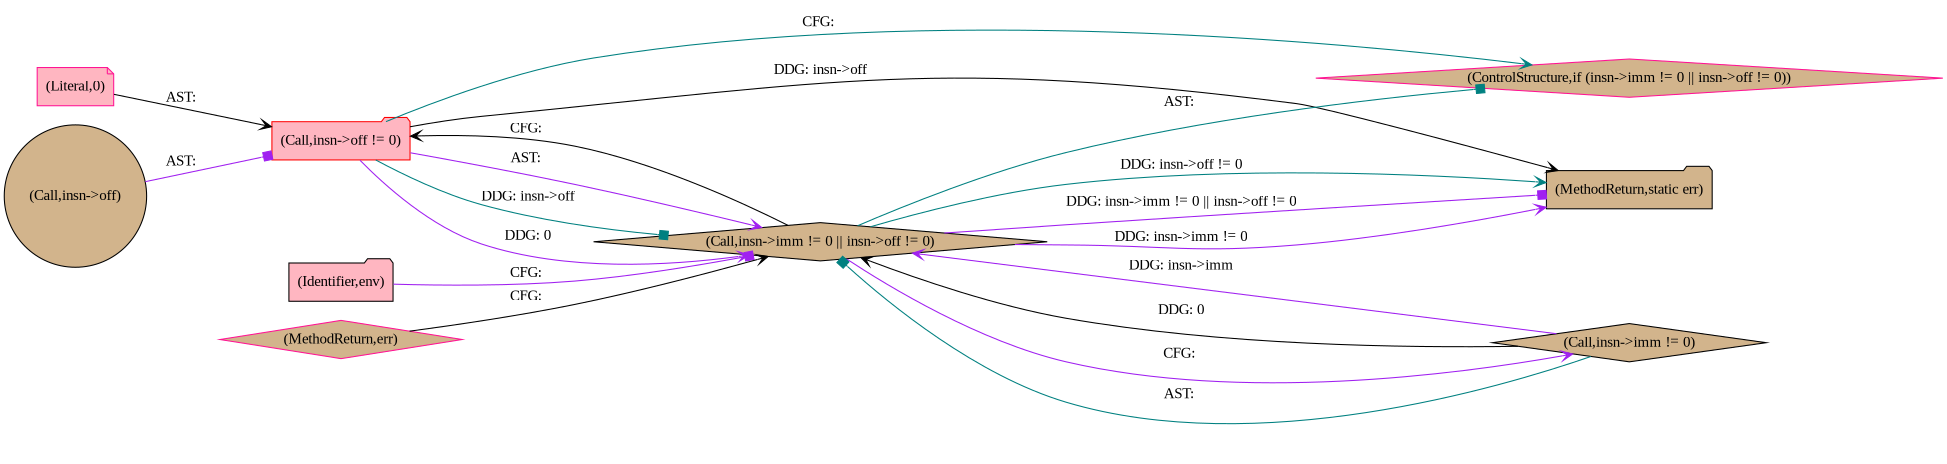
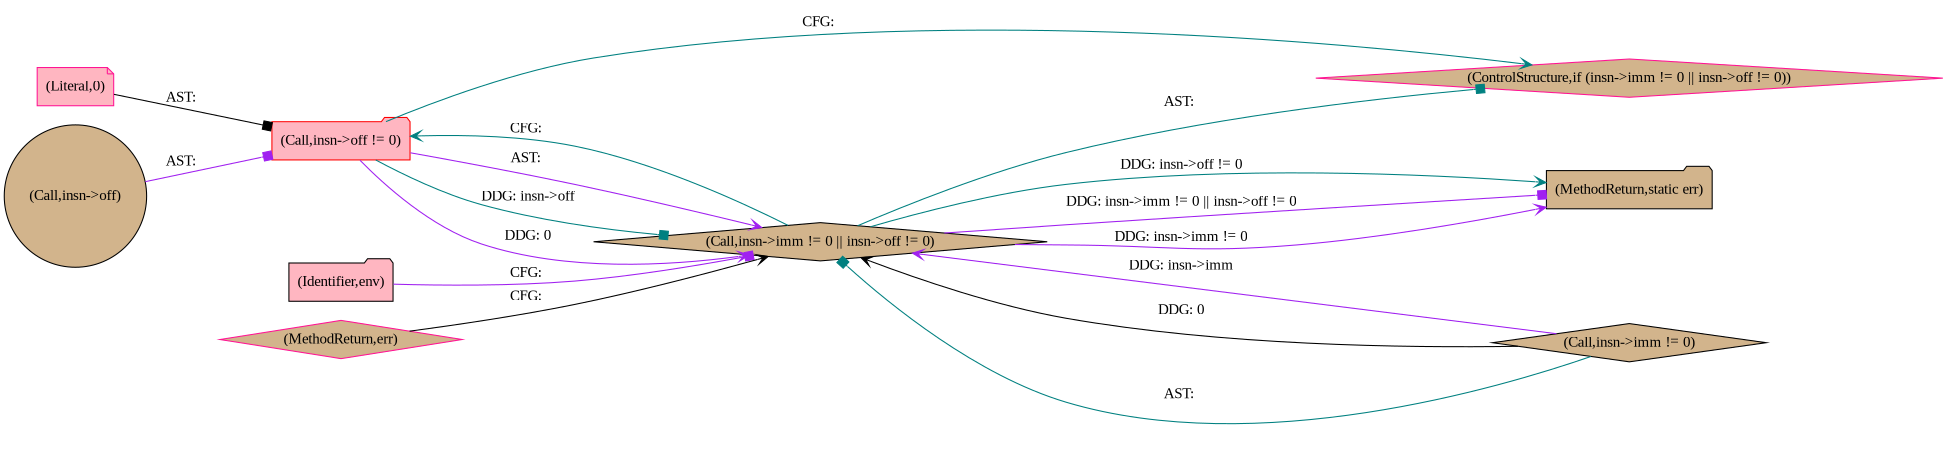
(982, 78) -> none
(187, 109) -> (187, 109)
(611, 155) -> (611, 155)
(1192, 380) -> none
